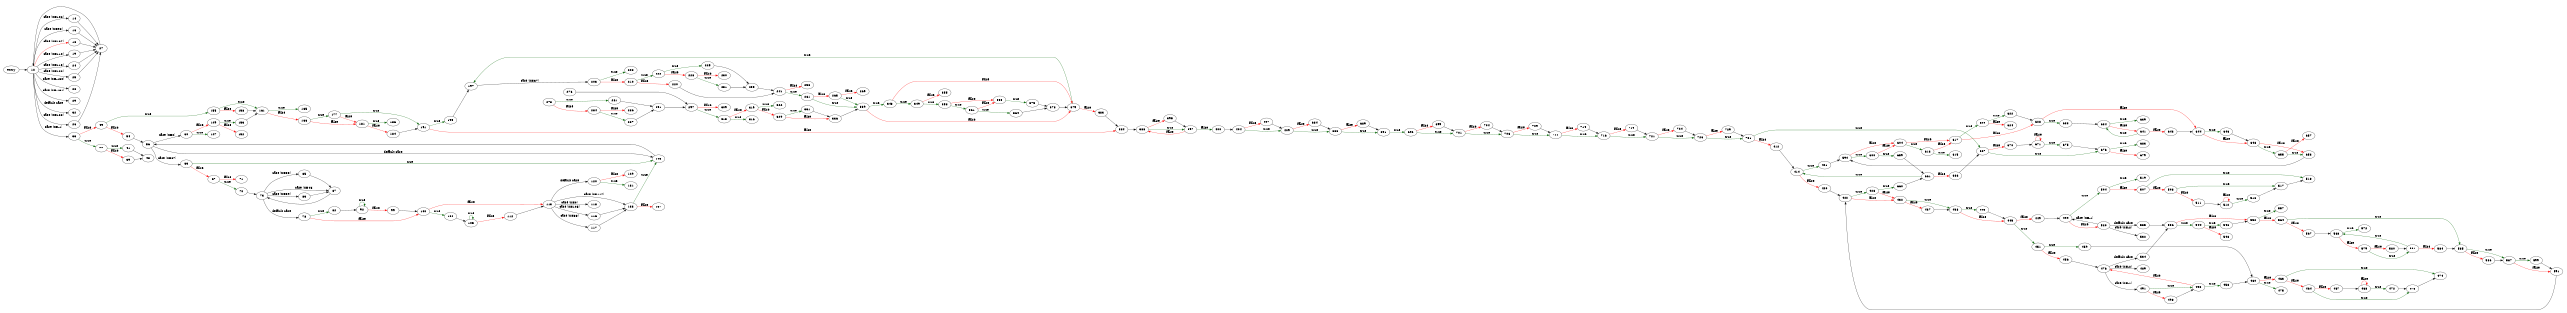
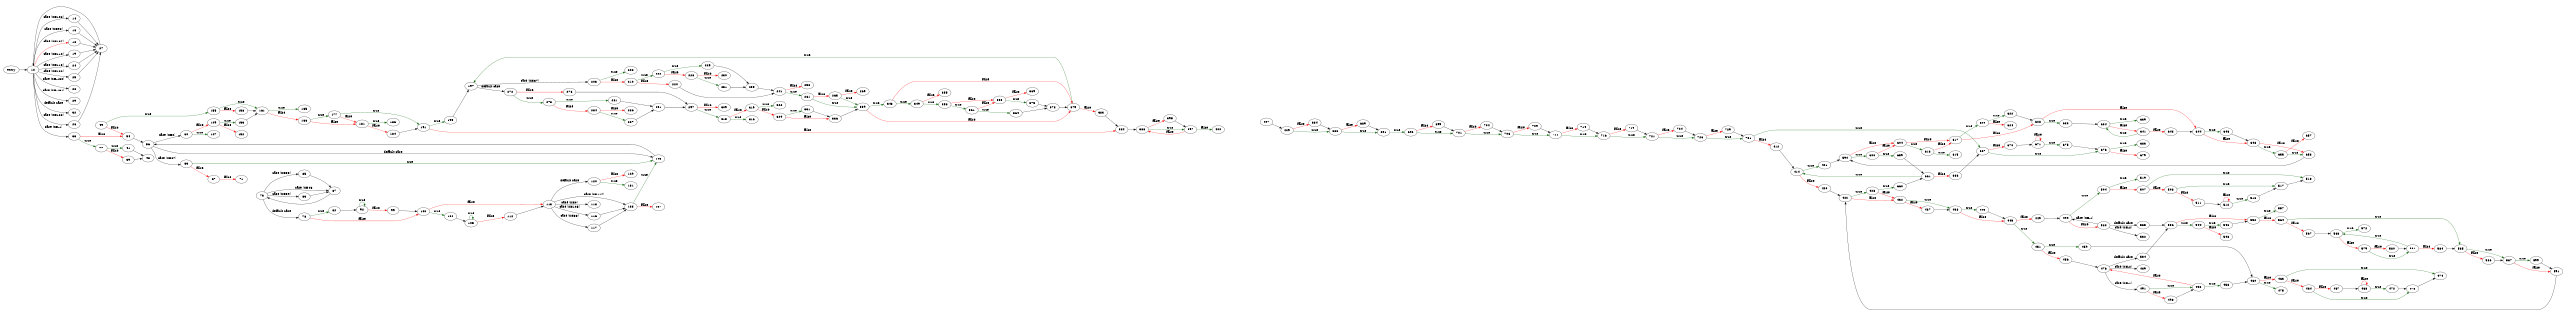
none -> (1032, 91)
none -> (510, 92)
(1239, 130) -> none
(87, 131) -> (100, 136)
(241, 191) -> none
